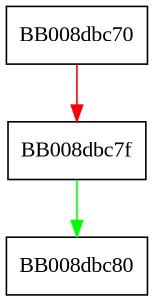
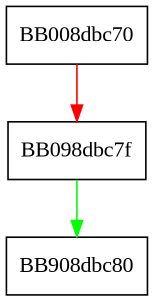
(77, 151) -> (77, 151)
(77, 266) -> (77, 266)
